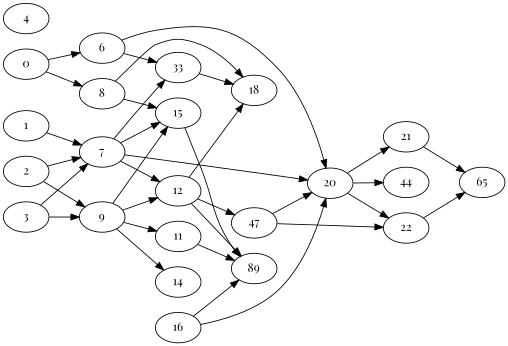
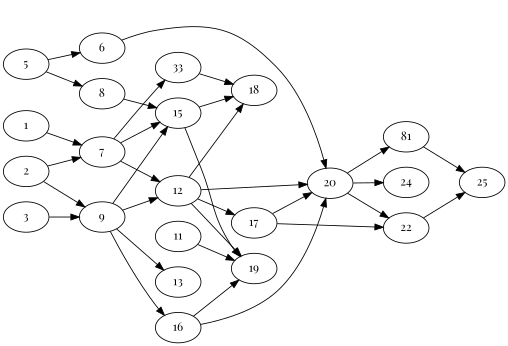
(26, 19) -> none
(173, 40) -> (212, 103)
(134, 56) -> none
(26, 64) -> (26, 64)
(406, 137) -> (406, 137)
(212, 167) -> (250, 187)
(406, 182) -> (406, 182)
(482, 182) -> (482, 182)
(62, 186) -> none
(254, 223) -> (254, 223)
(136, 226) -> (133, 271)
(254, 269) -> (254, 269)
(178, 282) -> (178, 282)
